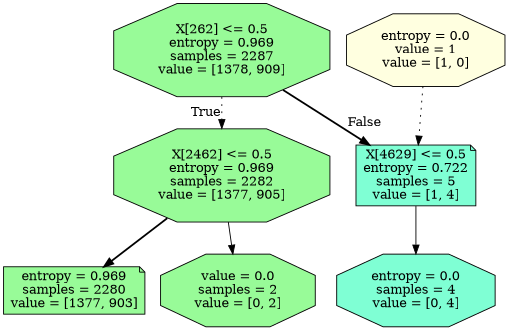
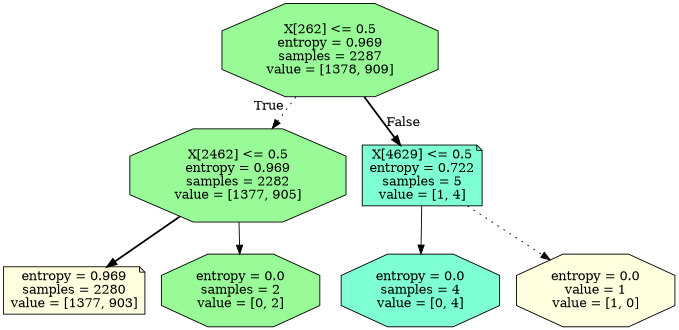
(421, 111) -> (505, 230)
(74, 290) -> (74, 290)
(238, 290) -> (241, 290)
